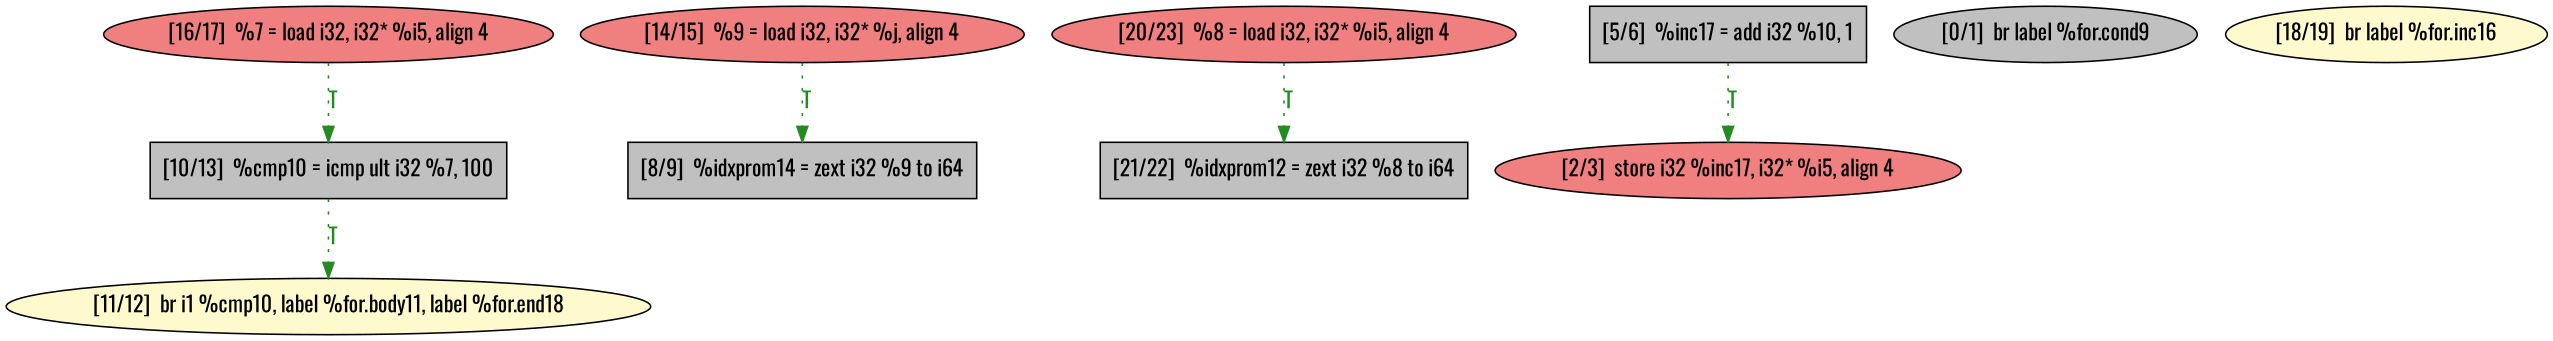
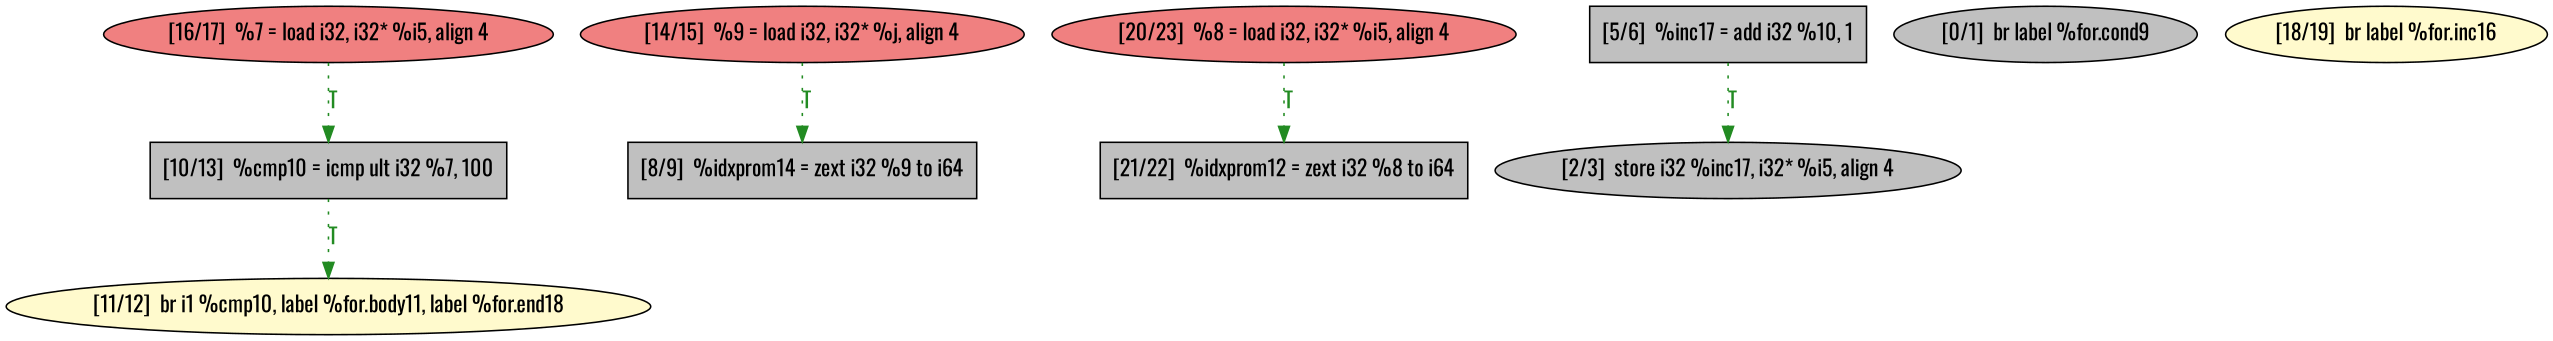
(1728, 170) -> (1728, 170)
